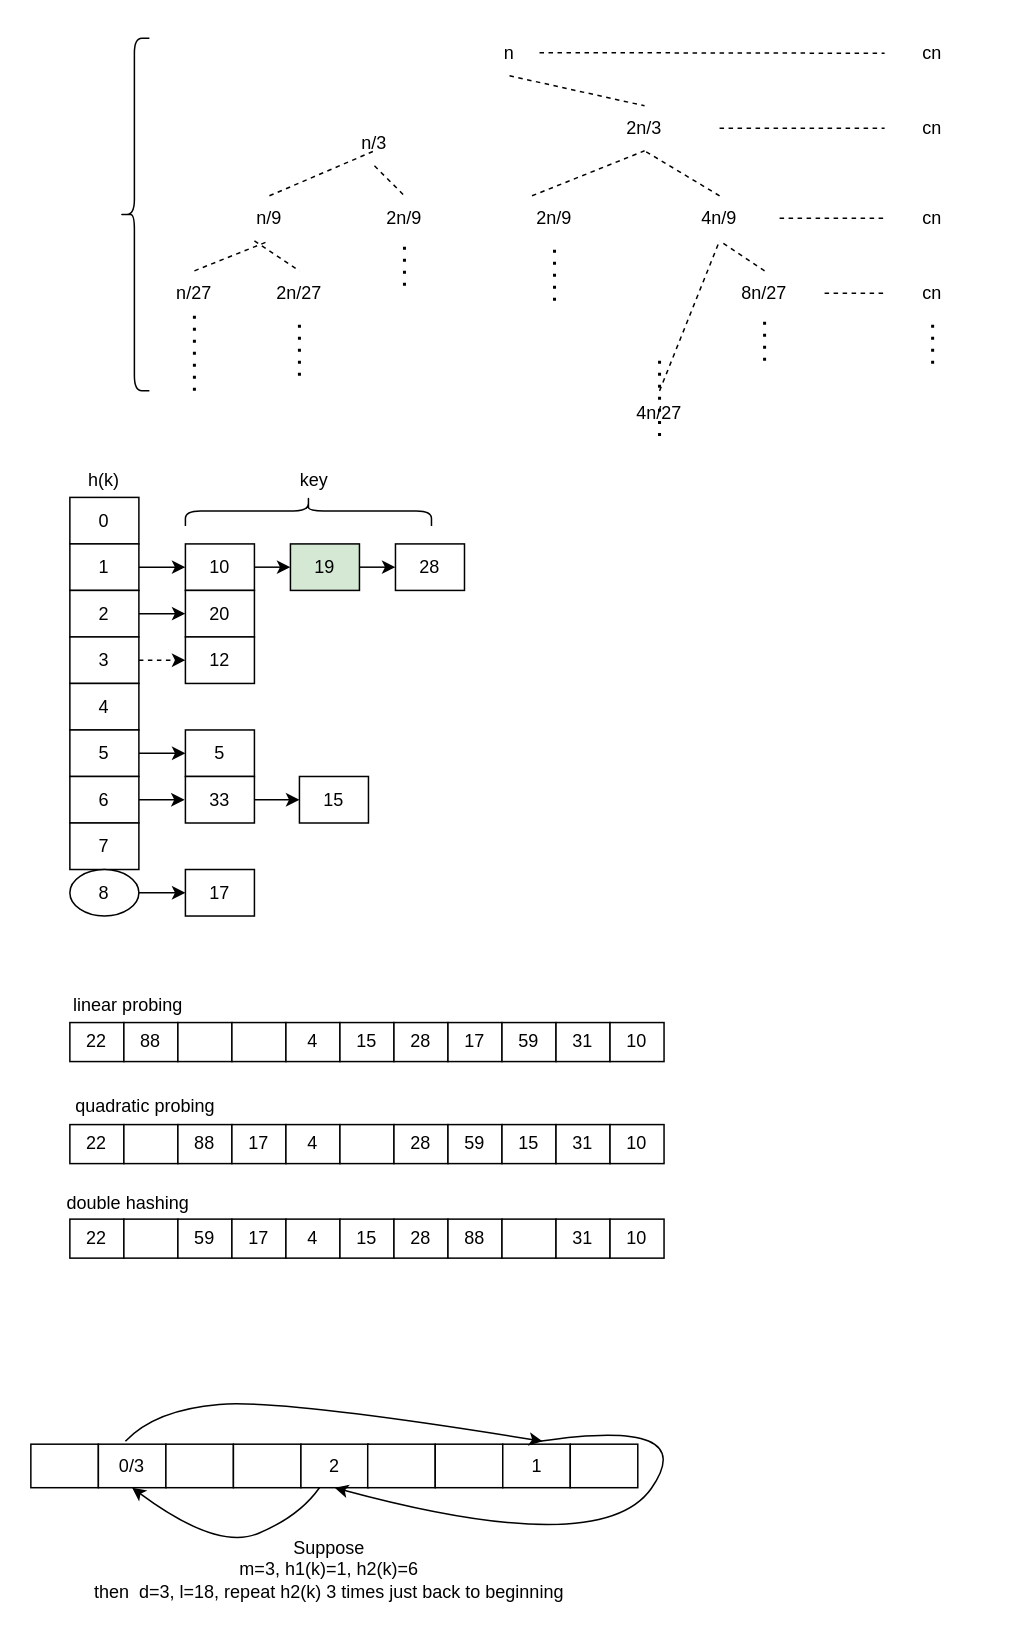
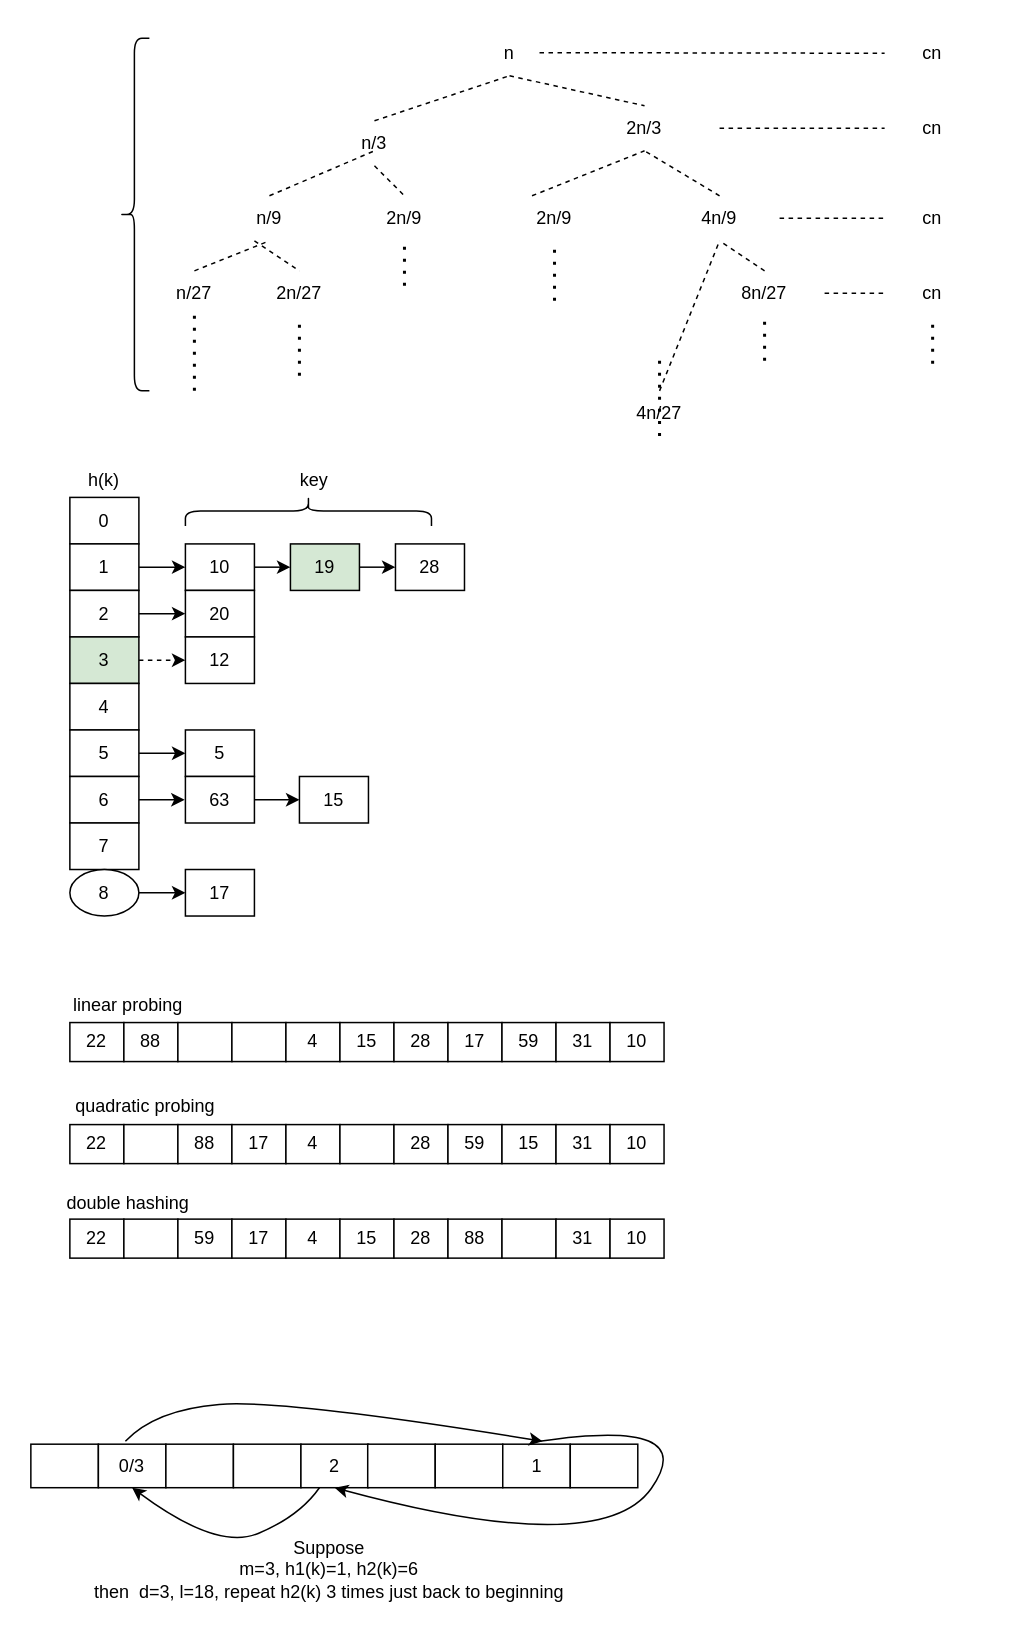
none -> (441, 99)
(104, 660) -> (104, 660)
(220, 800) -> (220, 800)
